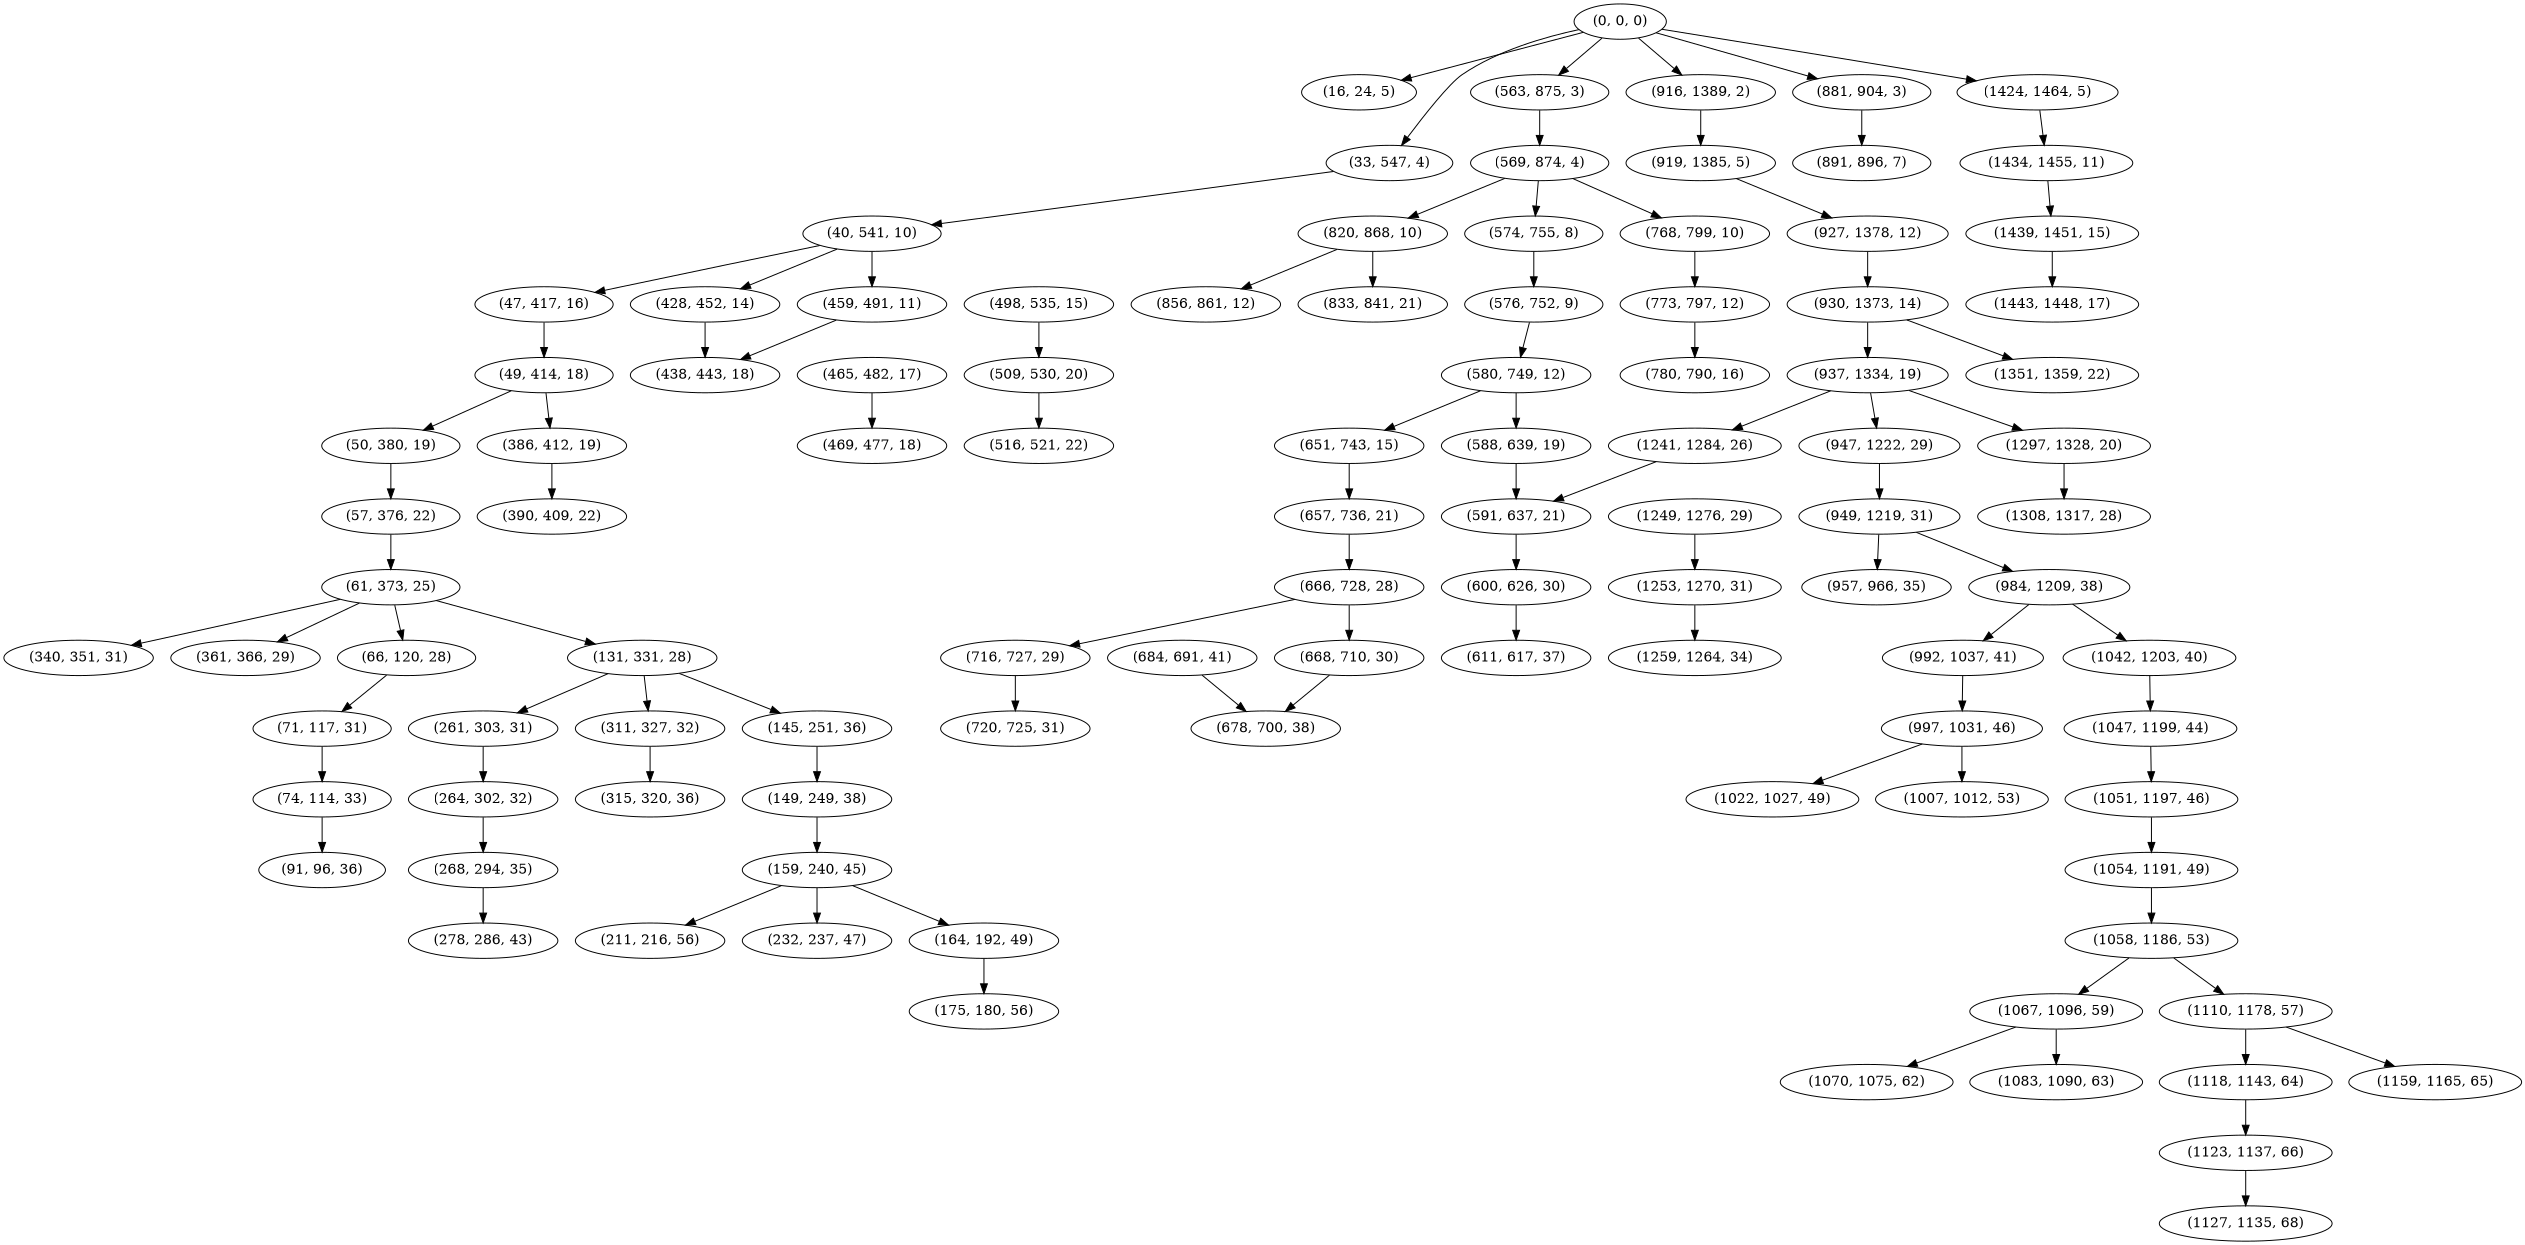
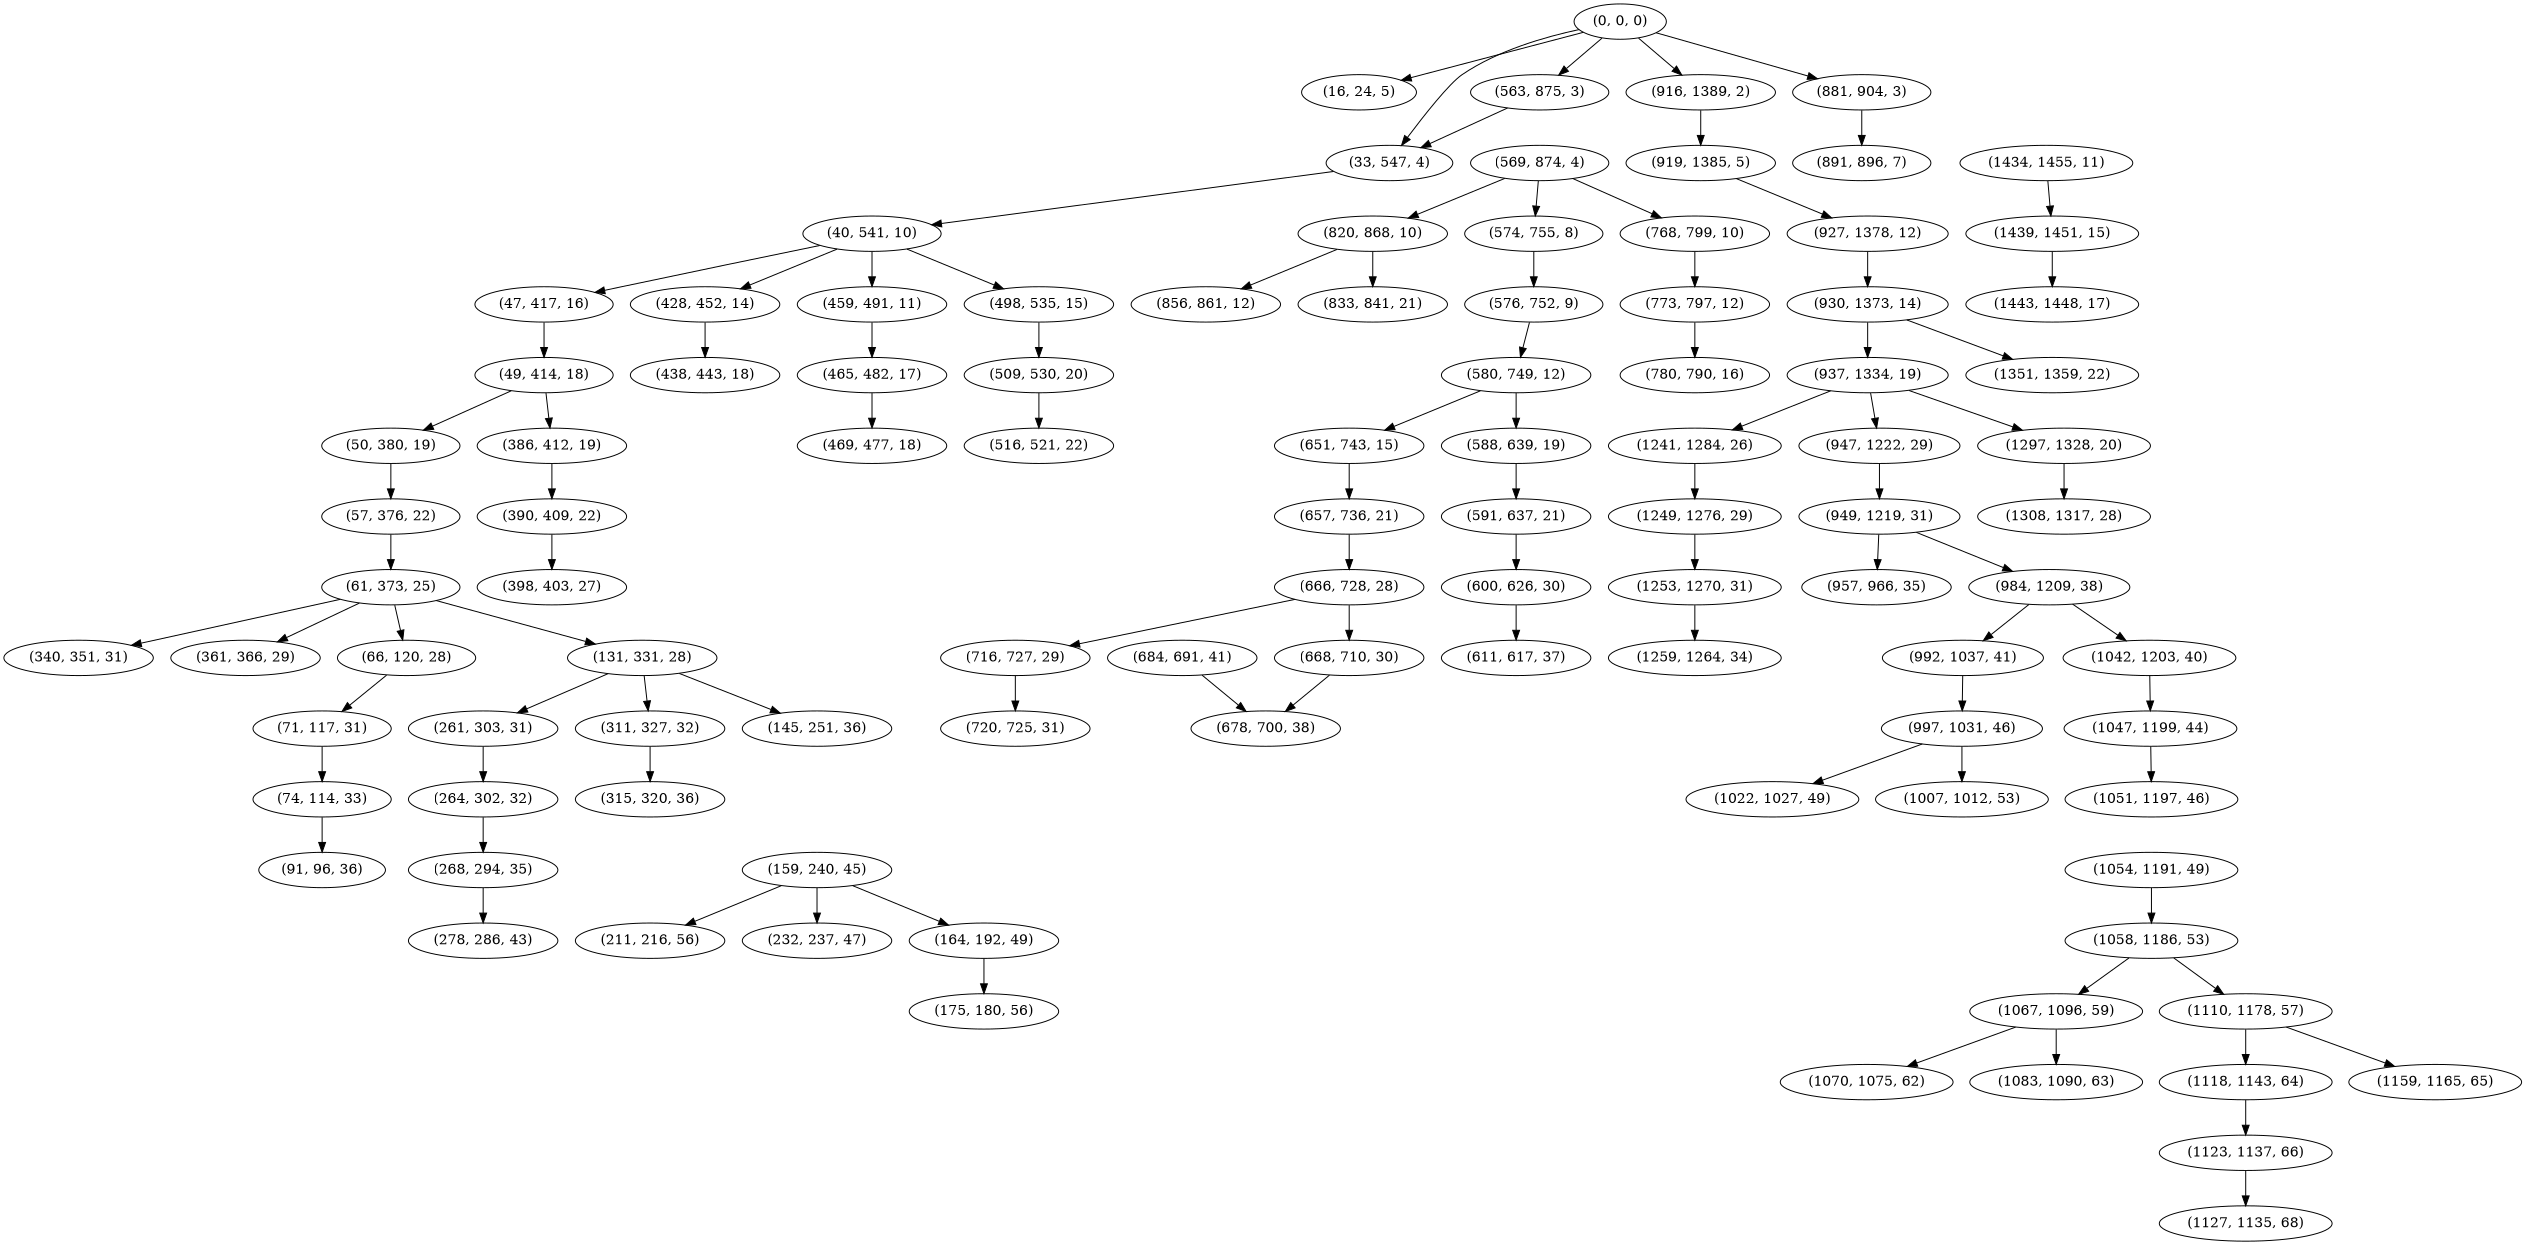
(2038, 92) -> none
(1540, 123) -> (1469, 126)
none -> (951, 267)
(793, 338) -> (872, 335)
(1610, 480) -> (1695, 476)
none -> (552, 587)
(817, 799) -> none
(2151, 830) -> none
